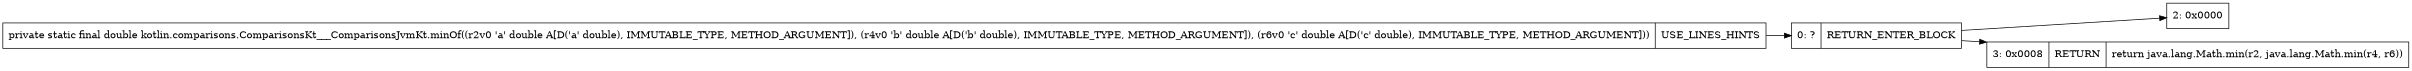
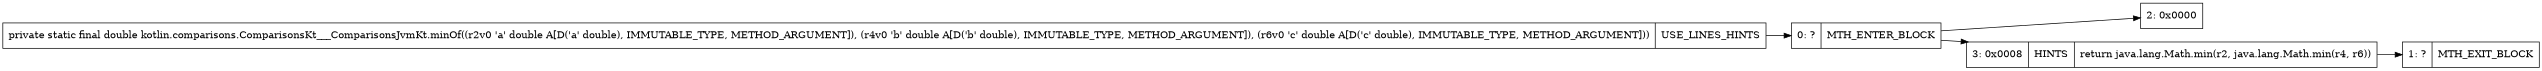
(1891, 35) -> (1881, 35)
(2078, 54) -> (2051, 54)
none -> (2471, 55)
